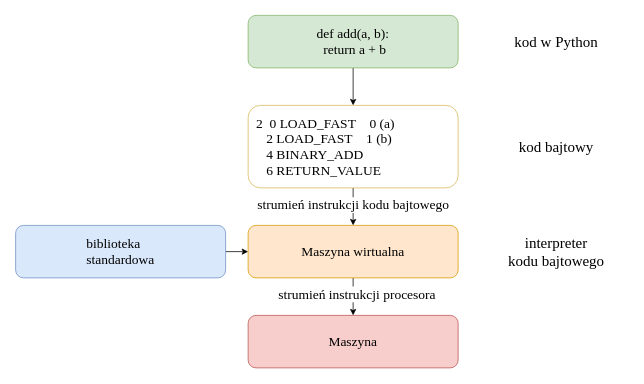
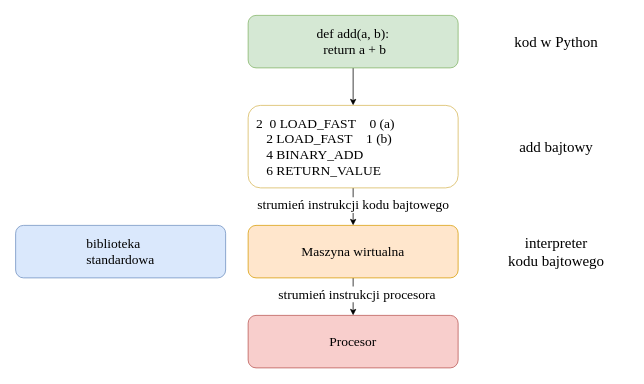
(556, 147) -> (556, 147)
(234, 252) -> none
(353, 342) -> (353, 342)
